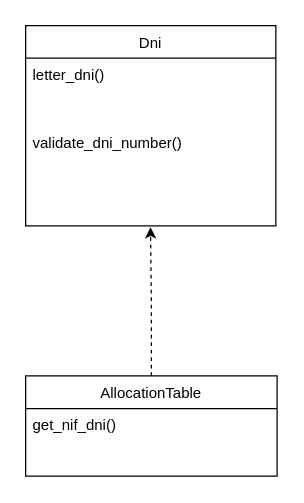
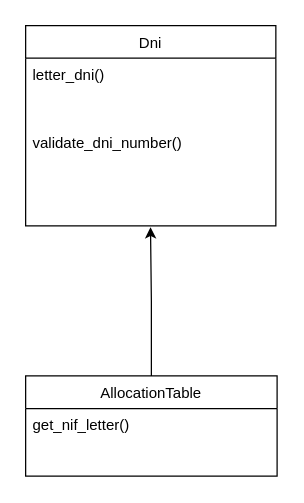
(151, 305) -> (151, 305)
(83, 425) -> (96, 425)
